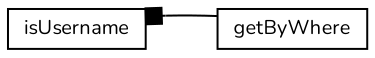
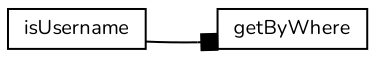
(192, 15) -> (172, 42)
